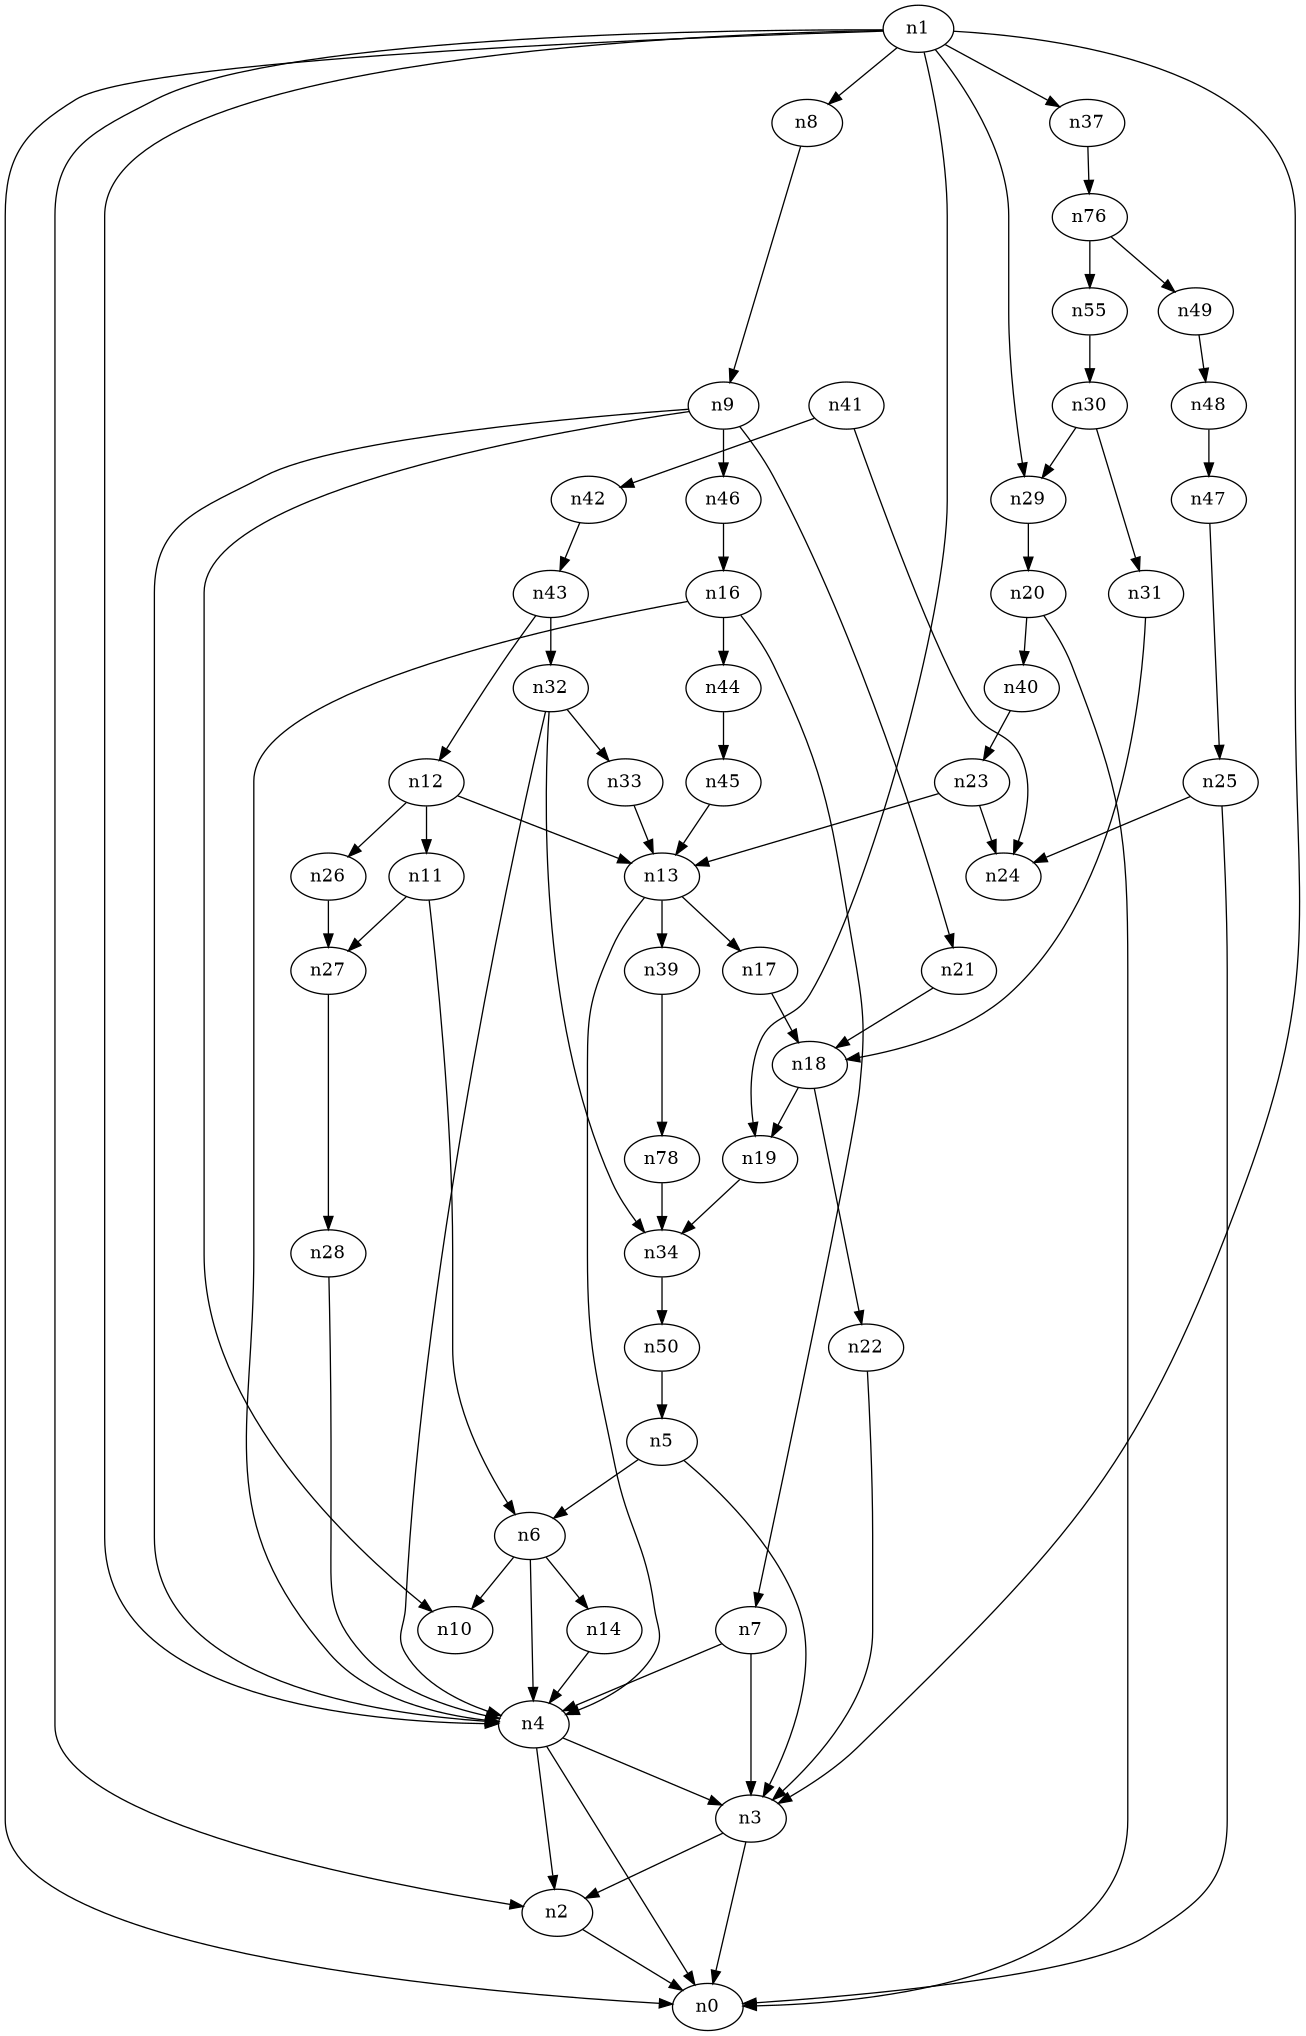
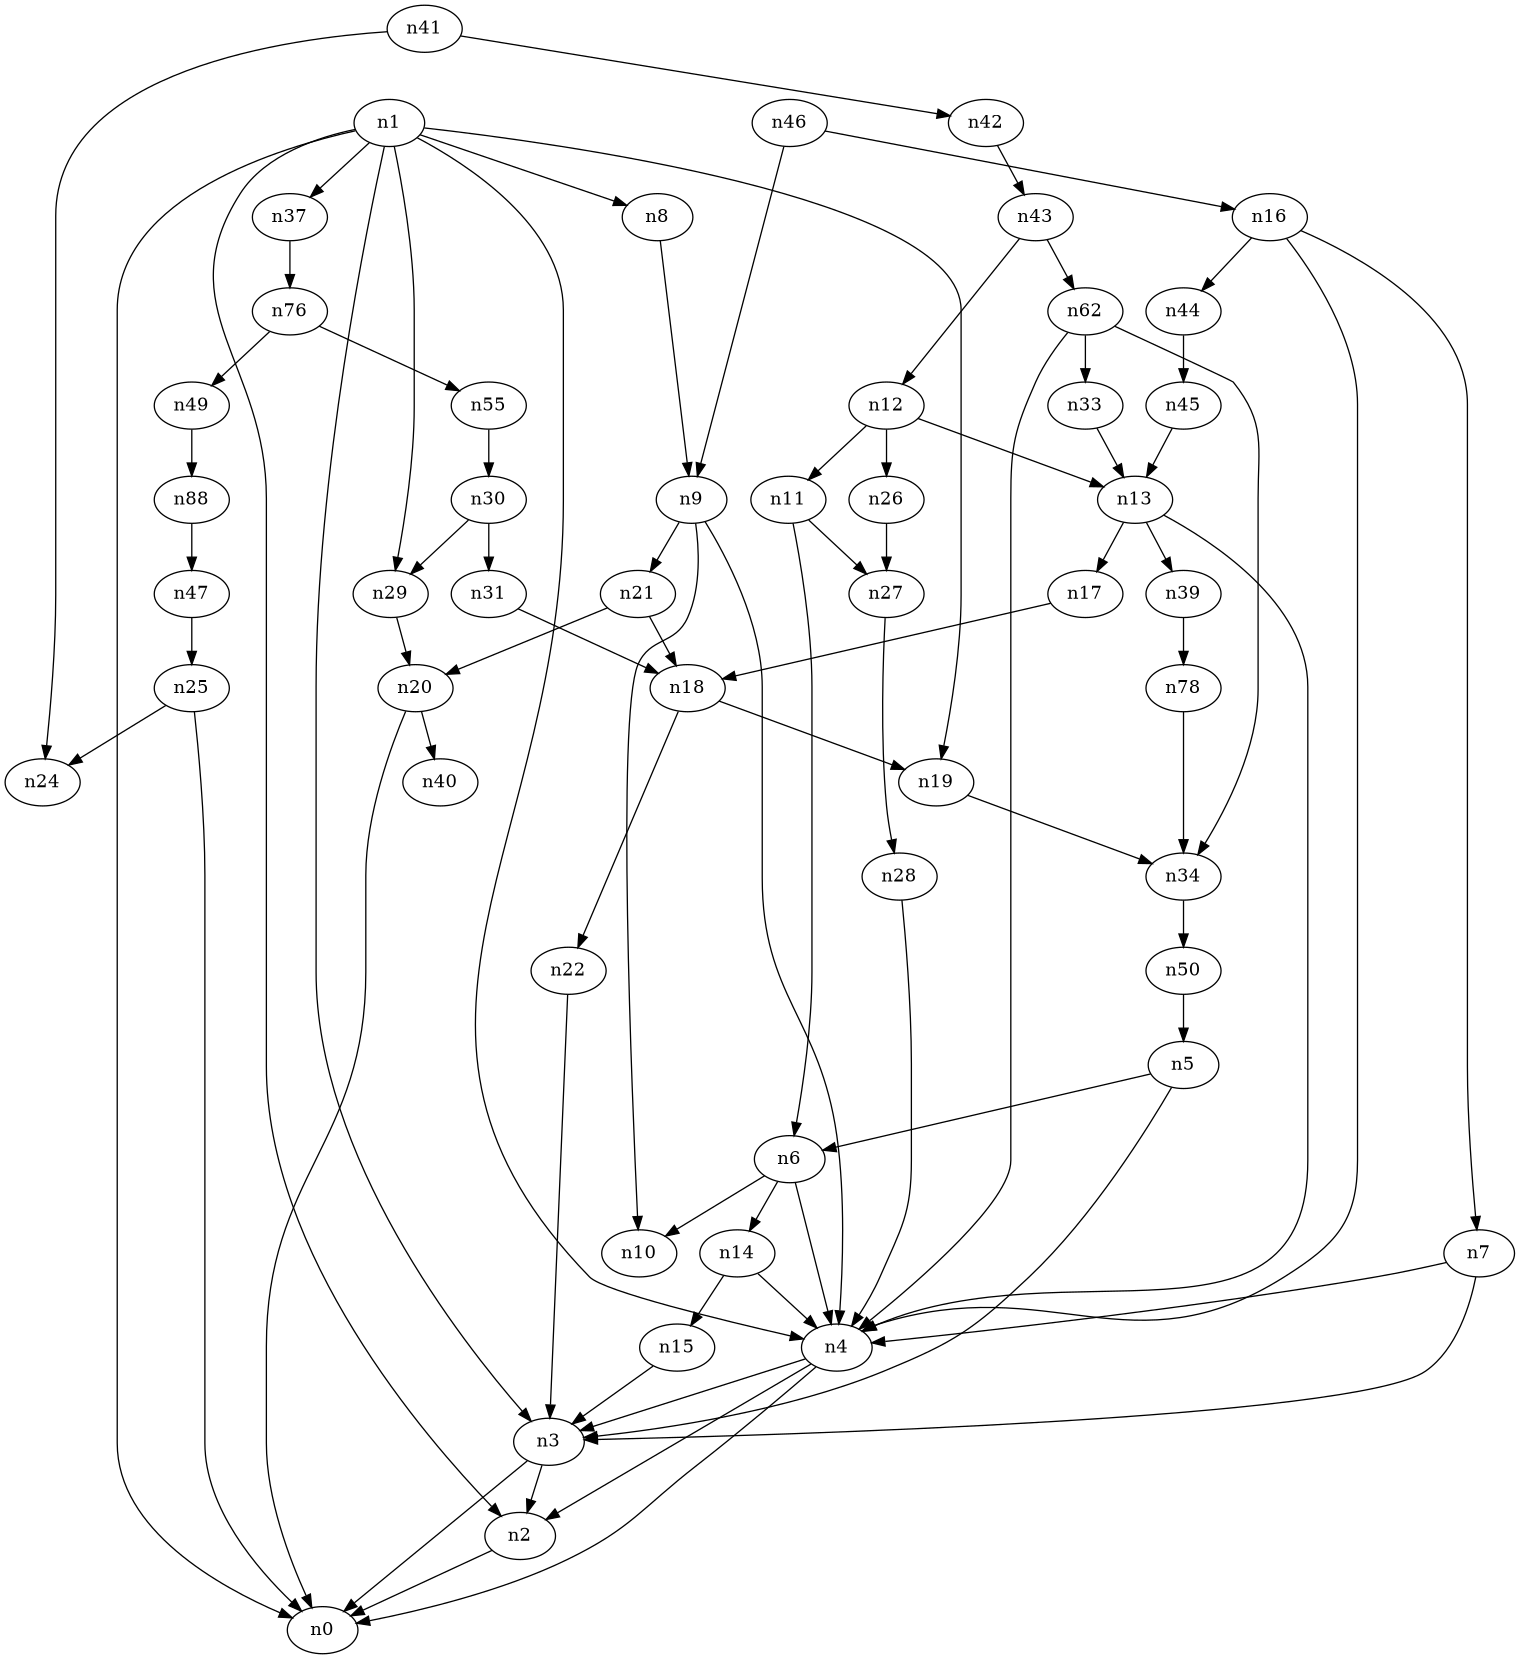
(1209, 406) -> (192, 500)
(724, 442) -> (742, 305)
none -> (533, 639)
(551, 688) -> (1085, 311)
(972, 782) -> none
none -> (677, 1348)
